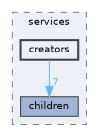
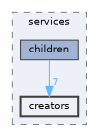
(49, 73) -> (49, 73)
